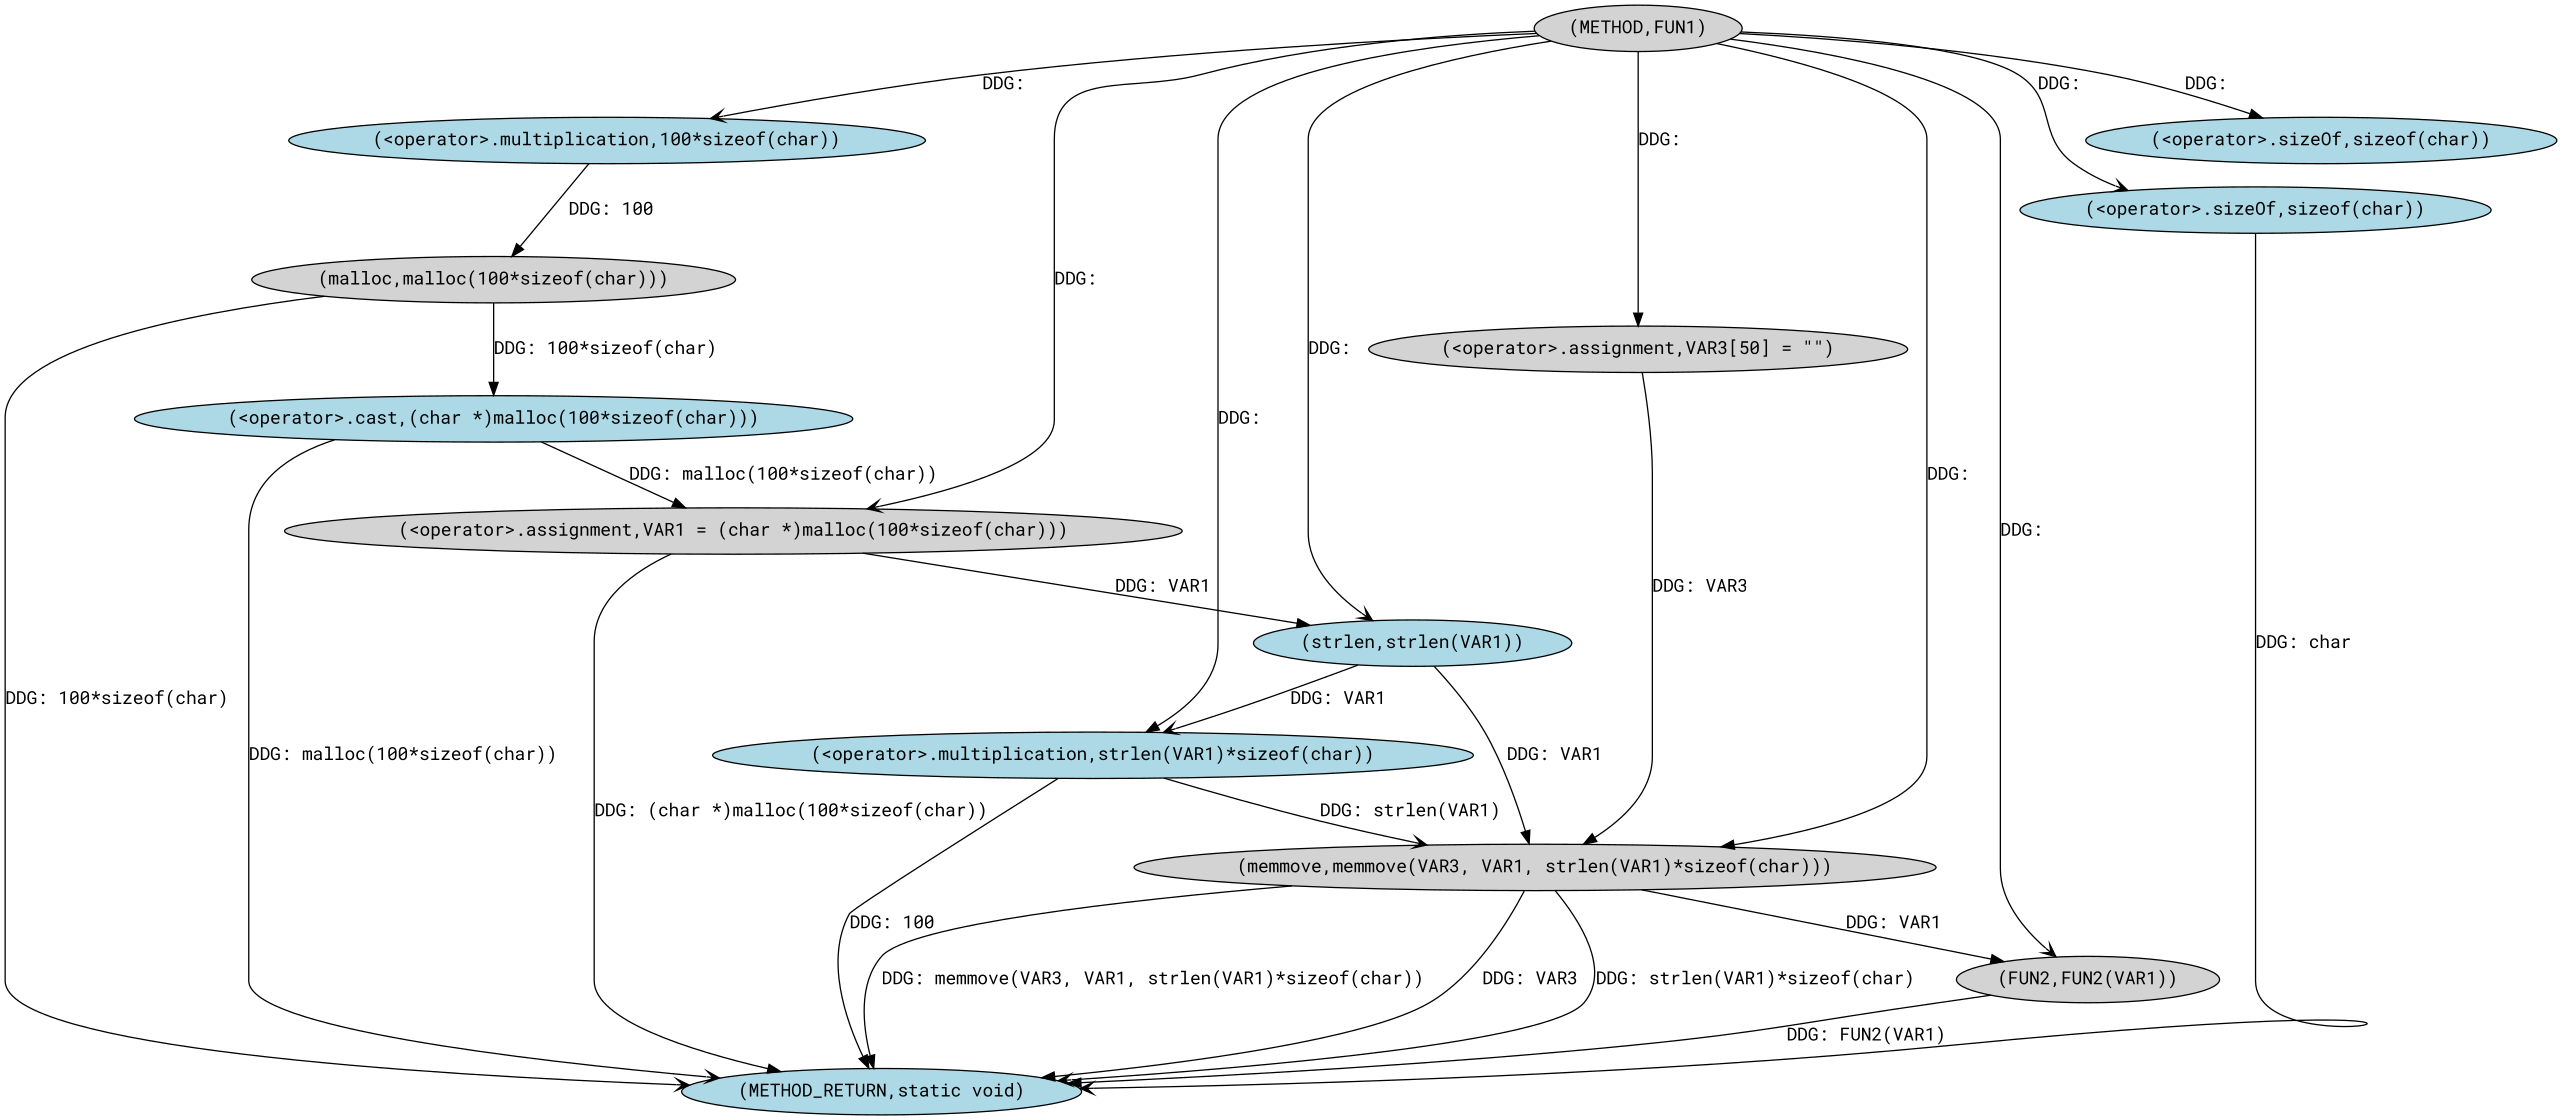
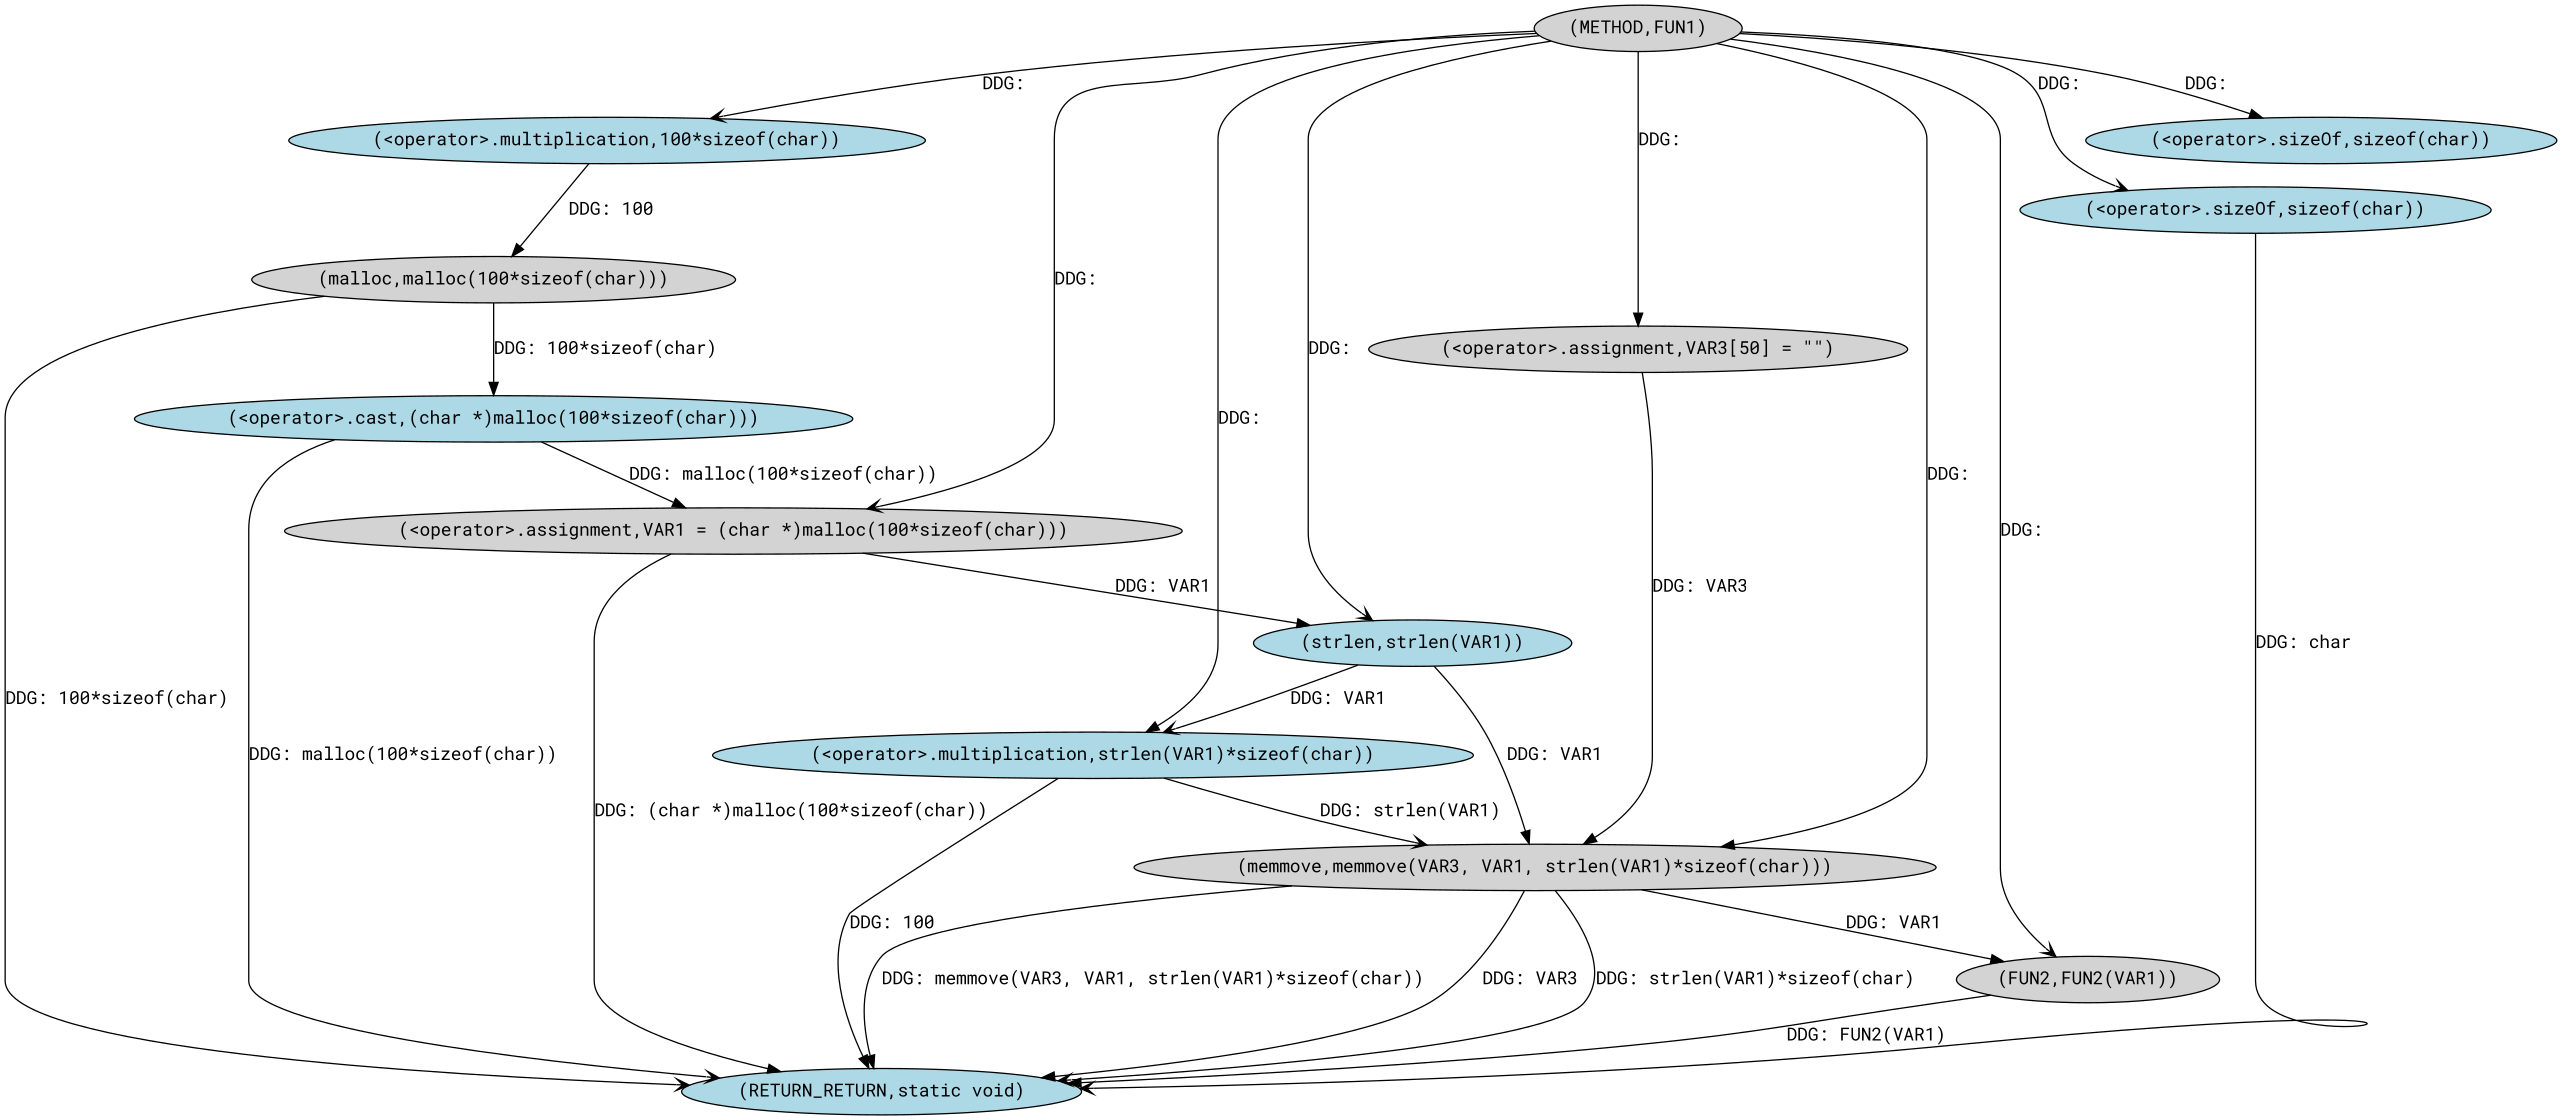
(882, 1092) -> (882, 1092)
